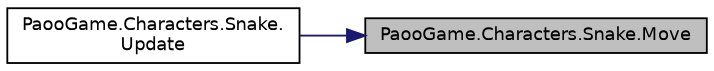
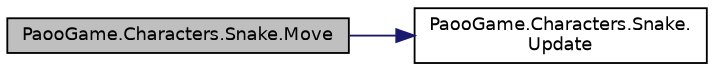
(323, 36) -> (373, 36)
